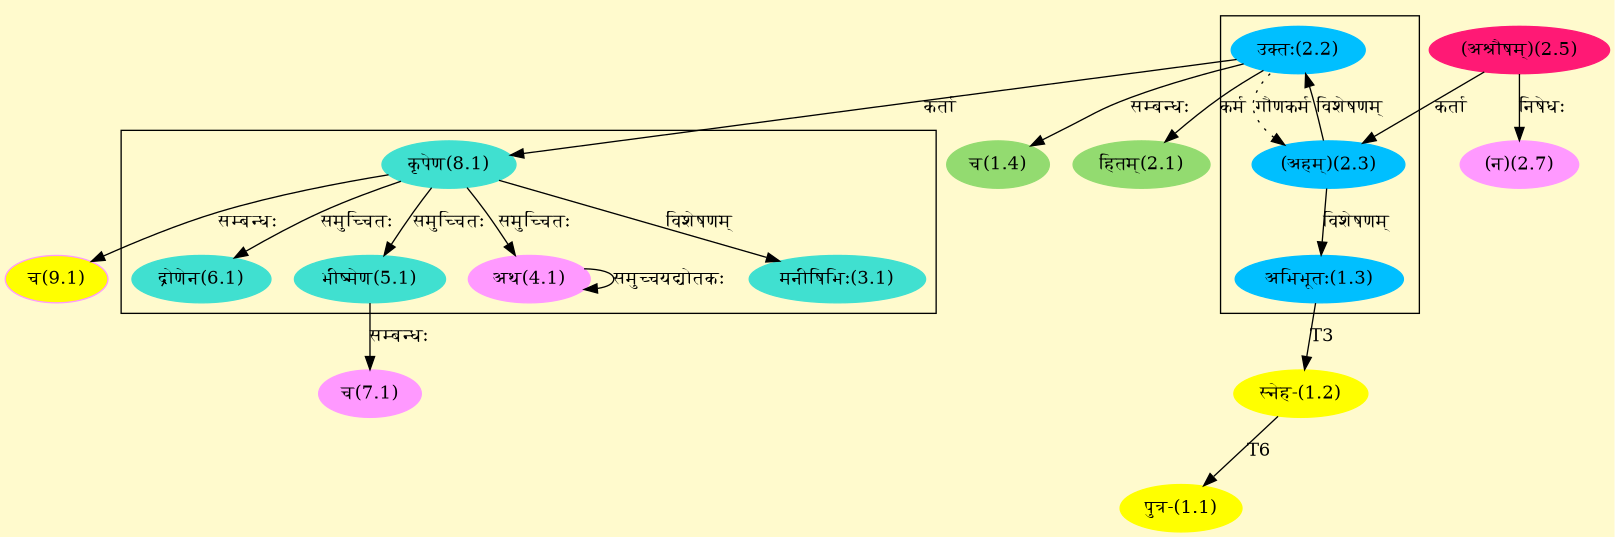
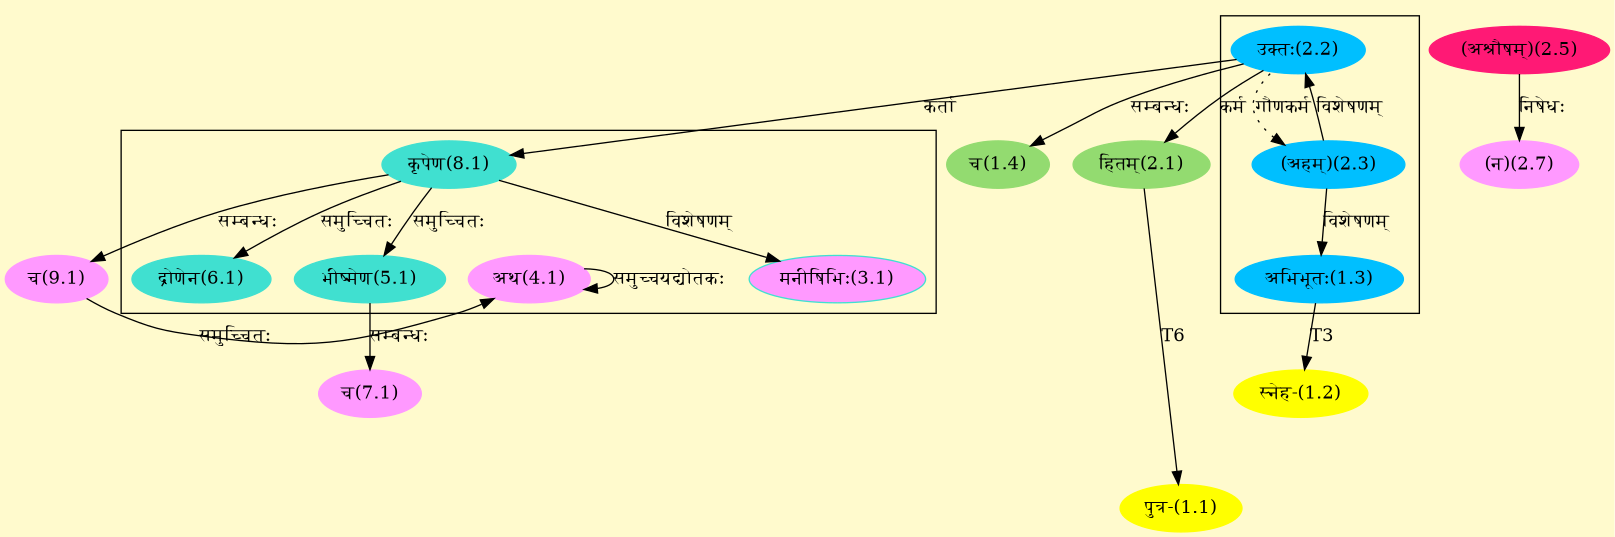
(1429, 104) -> none
(488, 215) -> (283, 343)
(57, 279) -> (57, 279)
(837, 279) -> (837, 279)
(1246, 446) -> (1161, 330)
